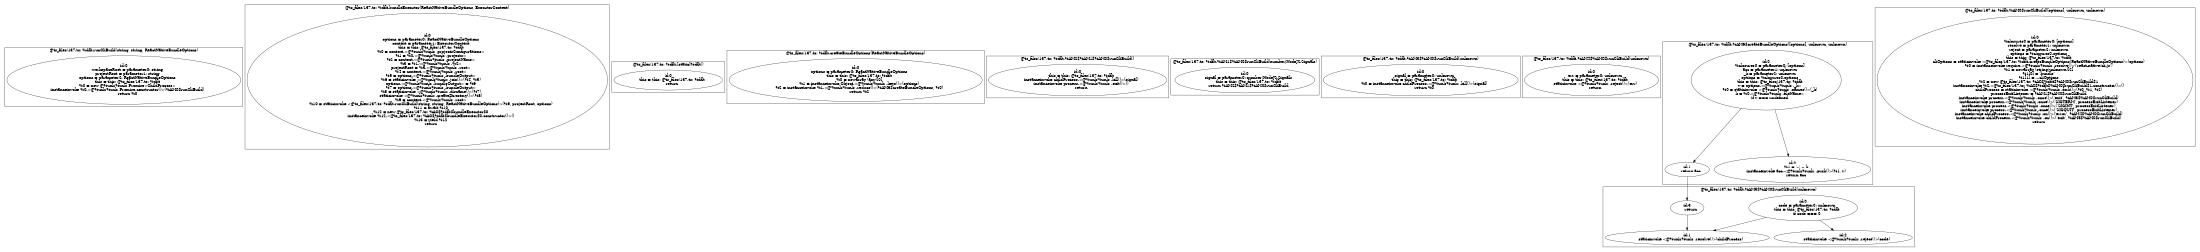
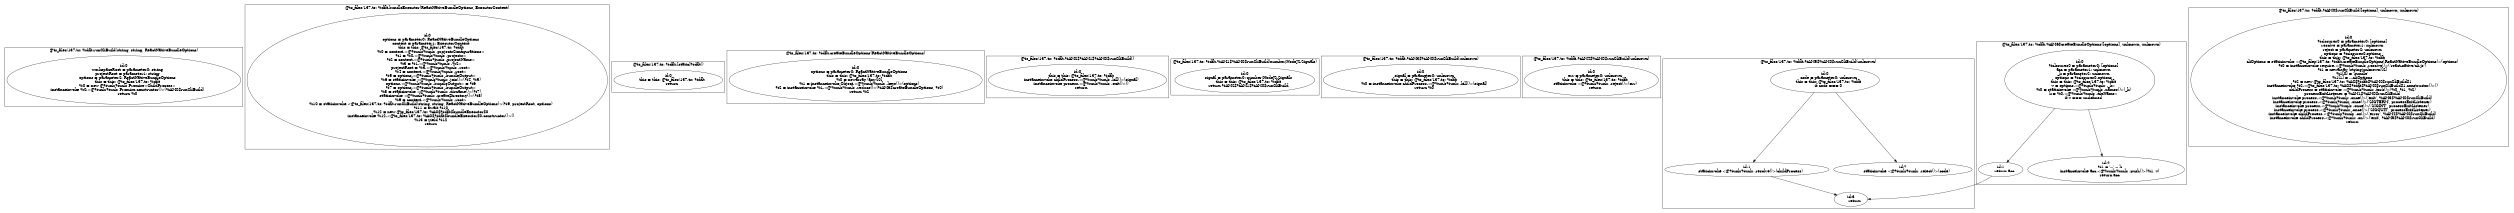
(1687, 221) -> (1803, 185)
(1843, 238) -> (1903, 169)
